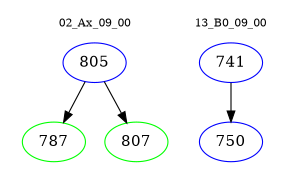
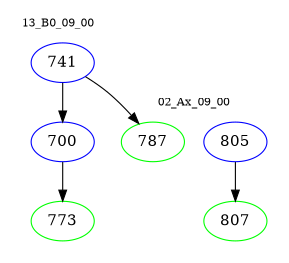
(77, 97) -> (120, 103)
(231, 142) -> (63, 142)
none -> (63, 221)
